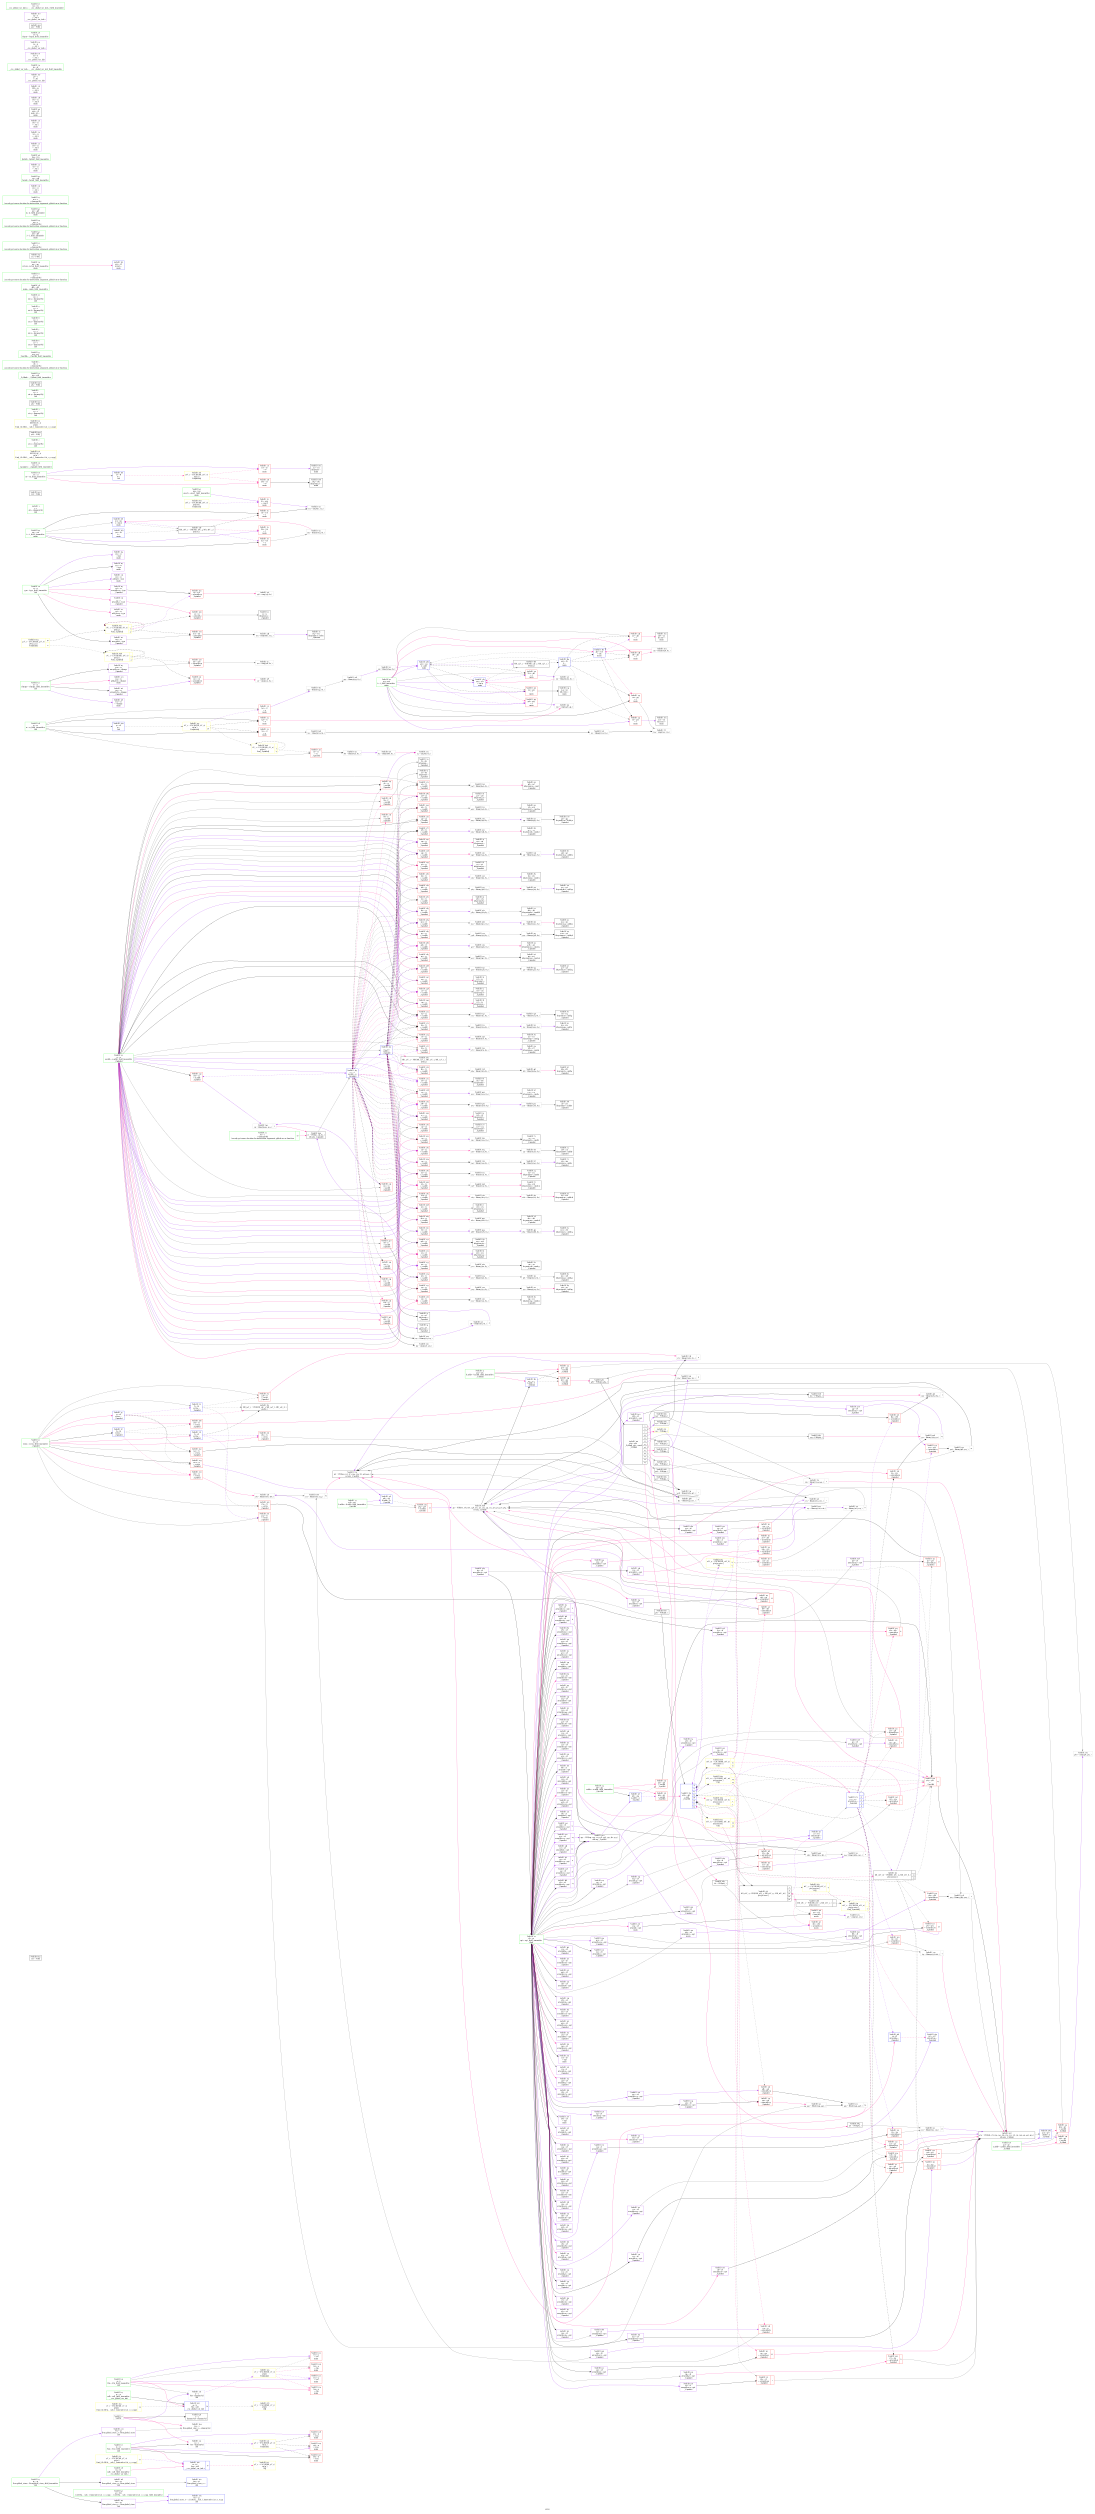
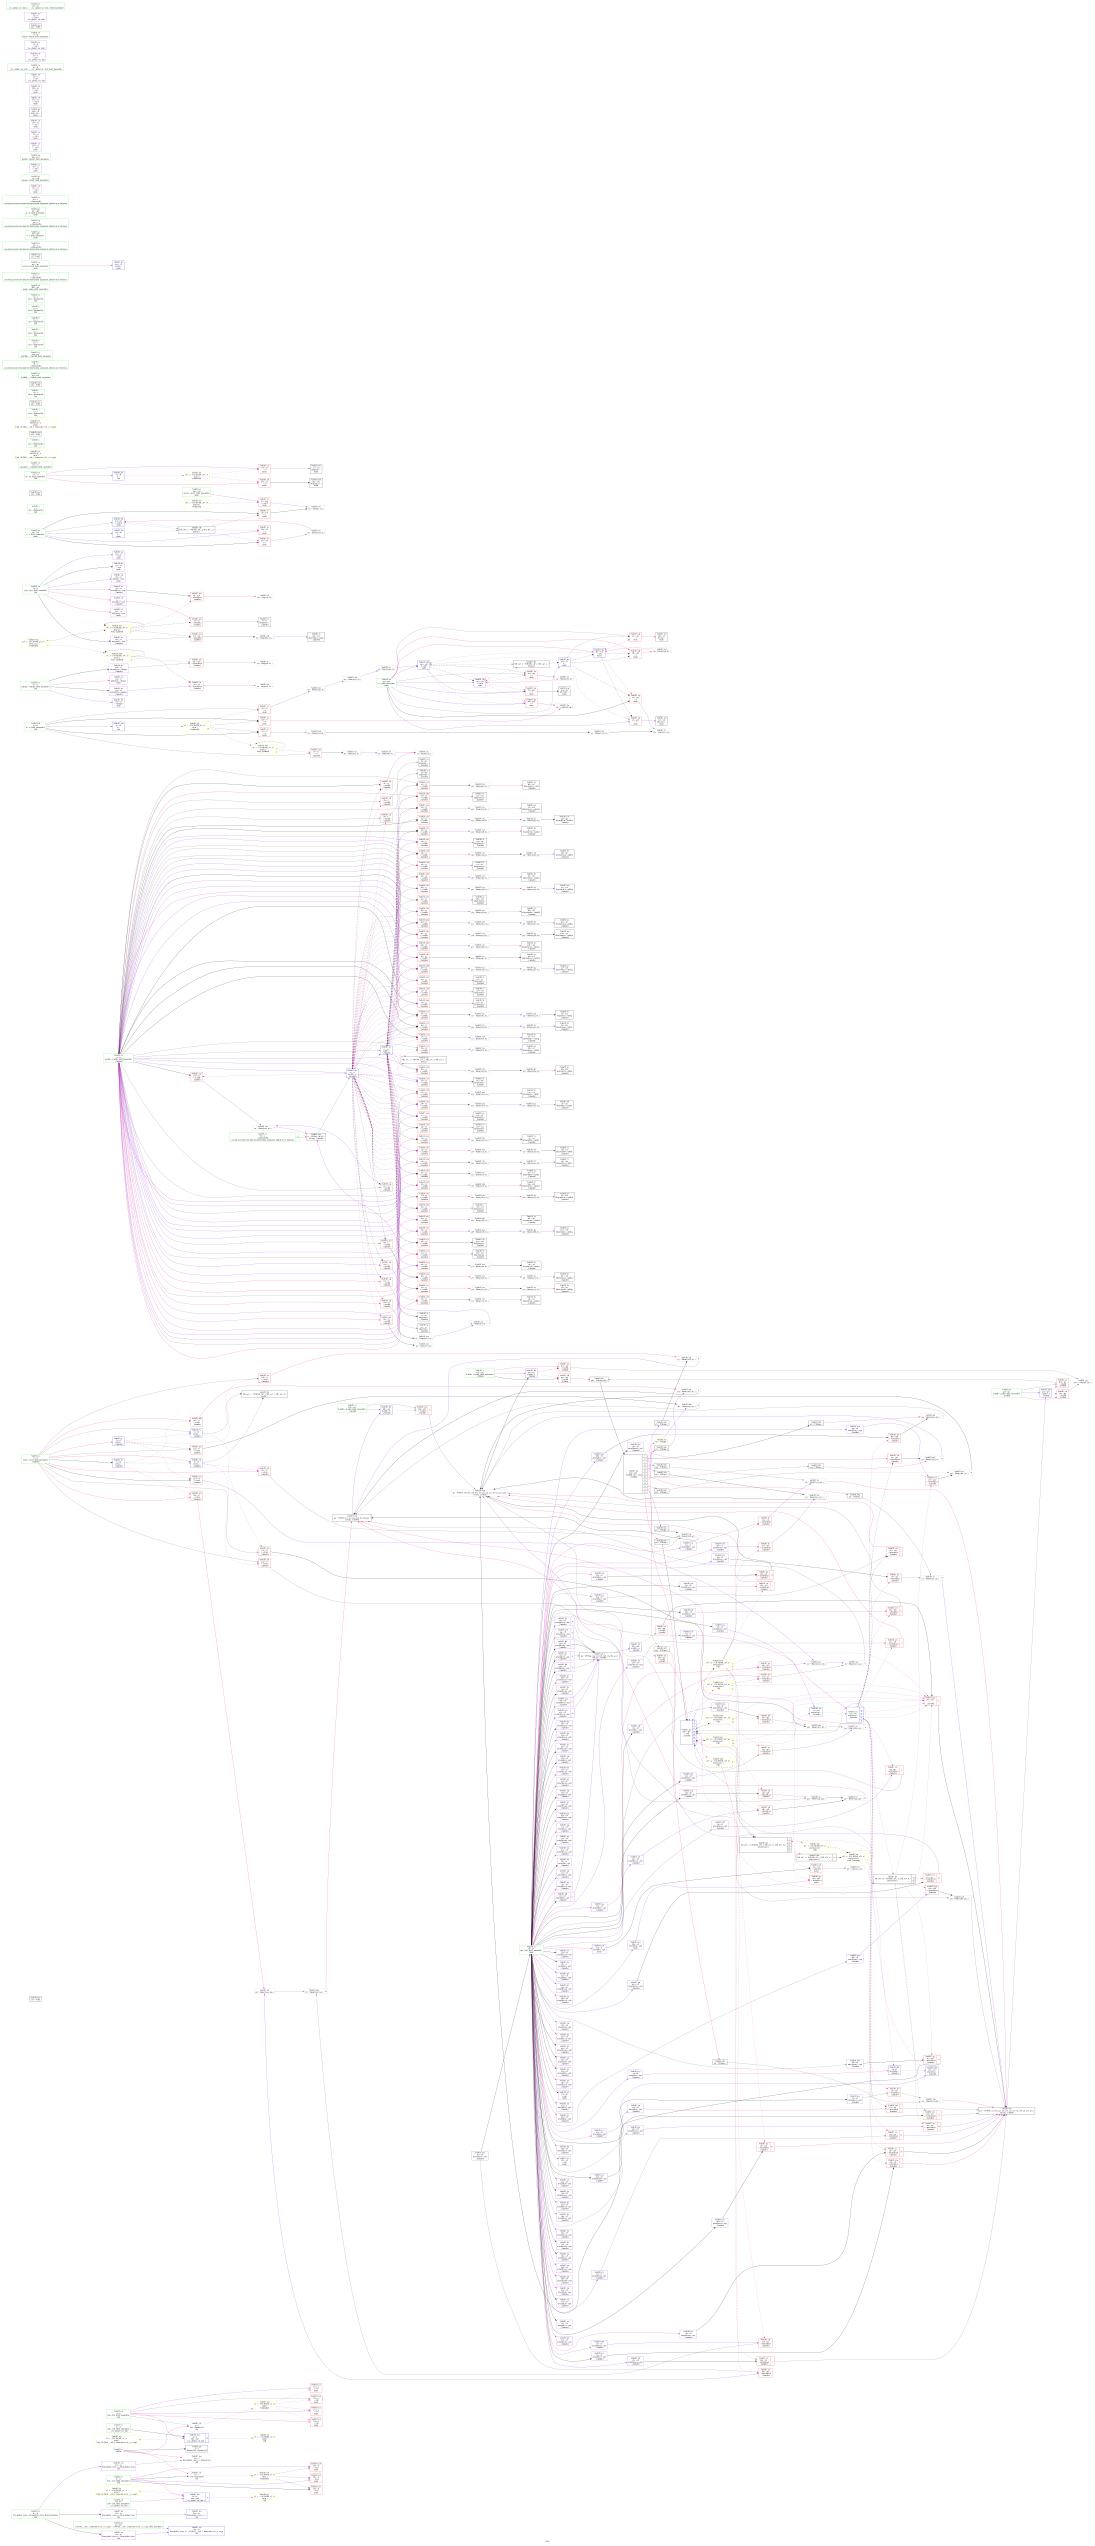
none -> (765, 1586)
(599, 1789) -> none
